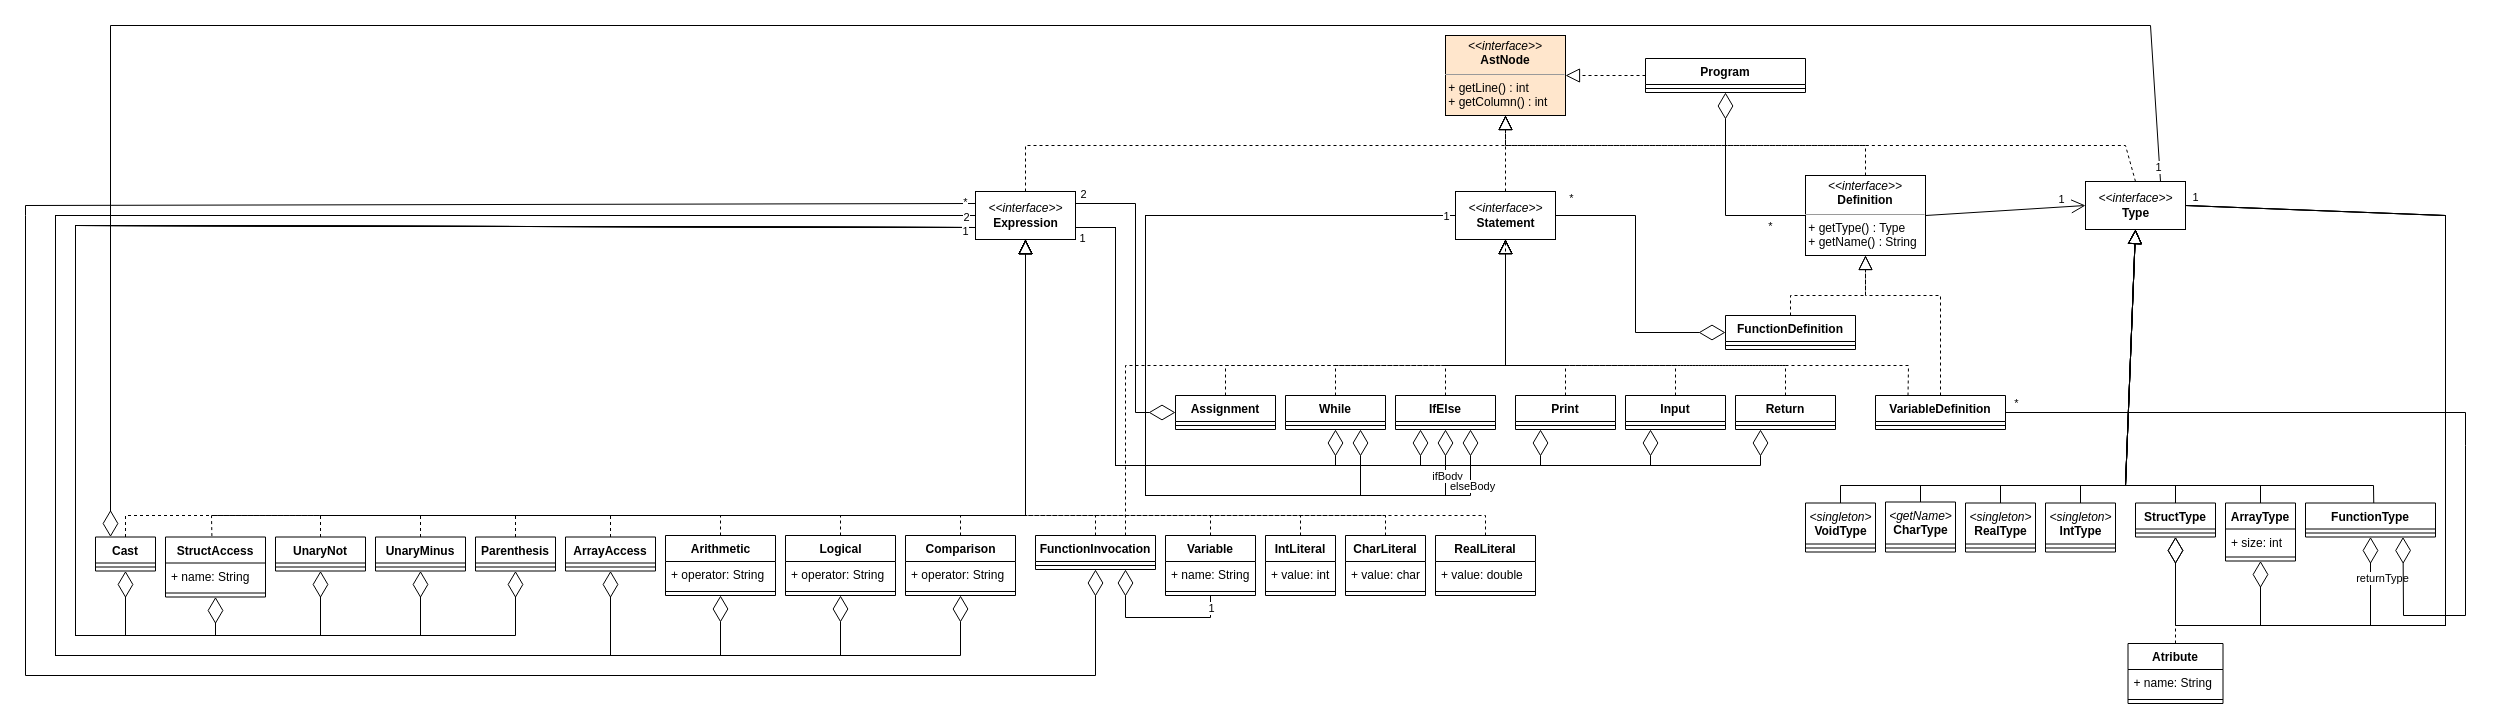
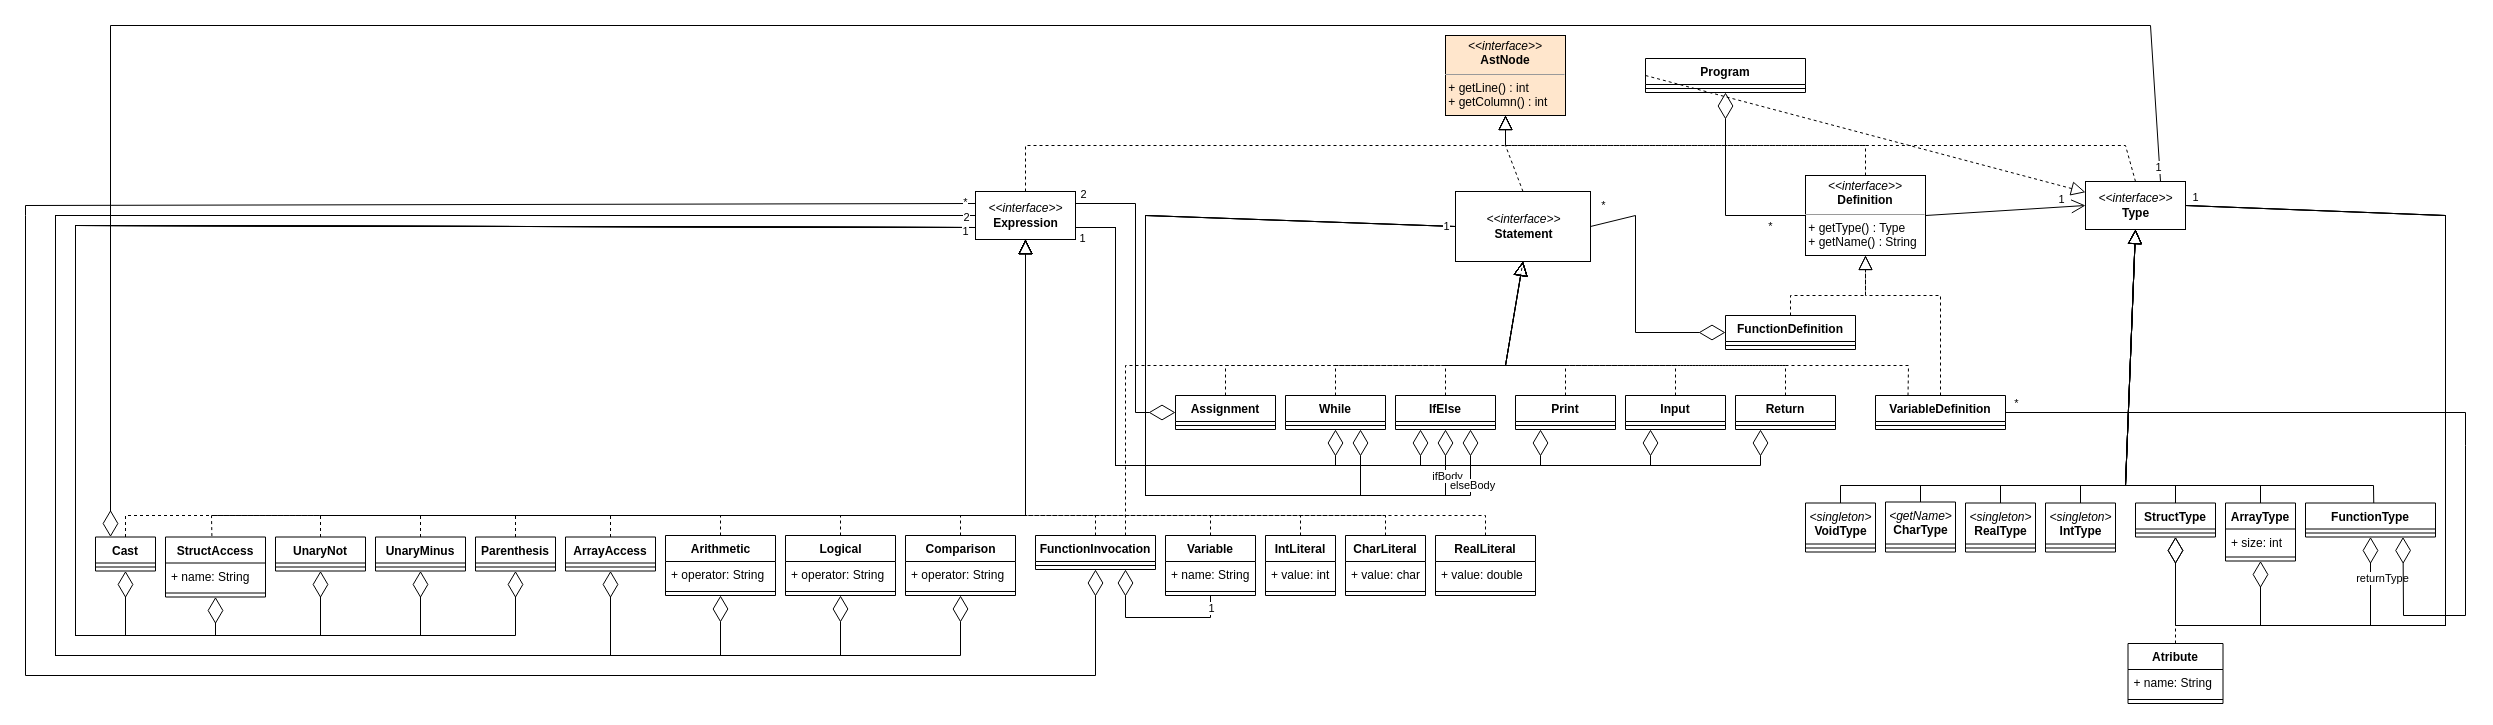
(1613, 76) -> (1808, 119)
(1506, 216) -> (1523, 227)
